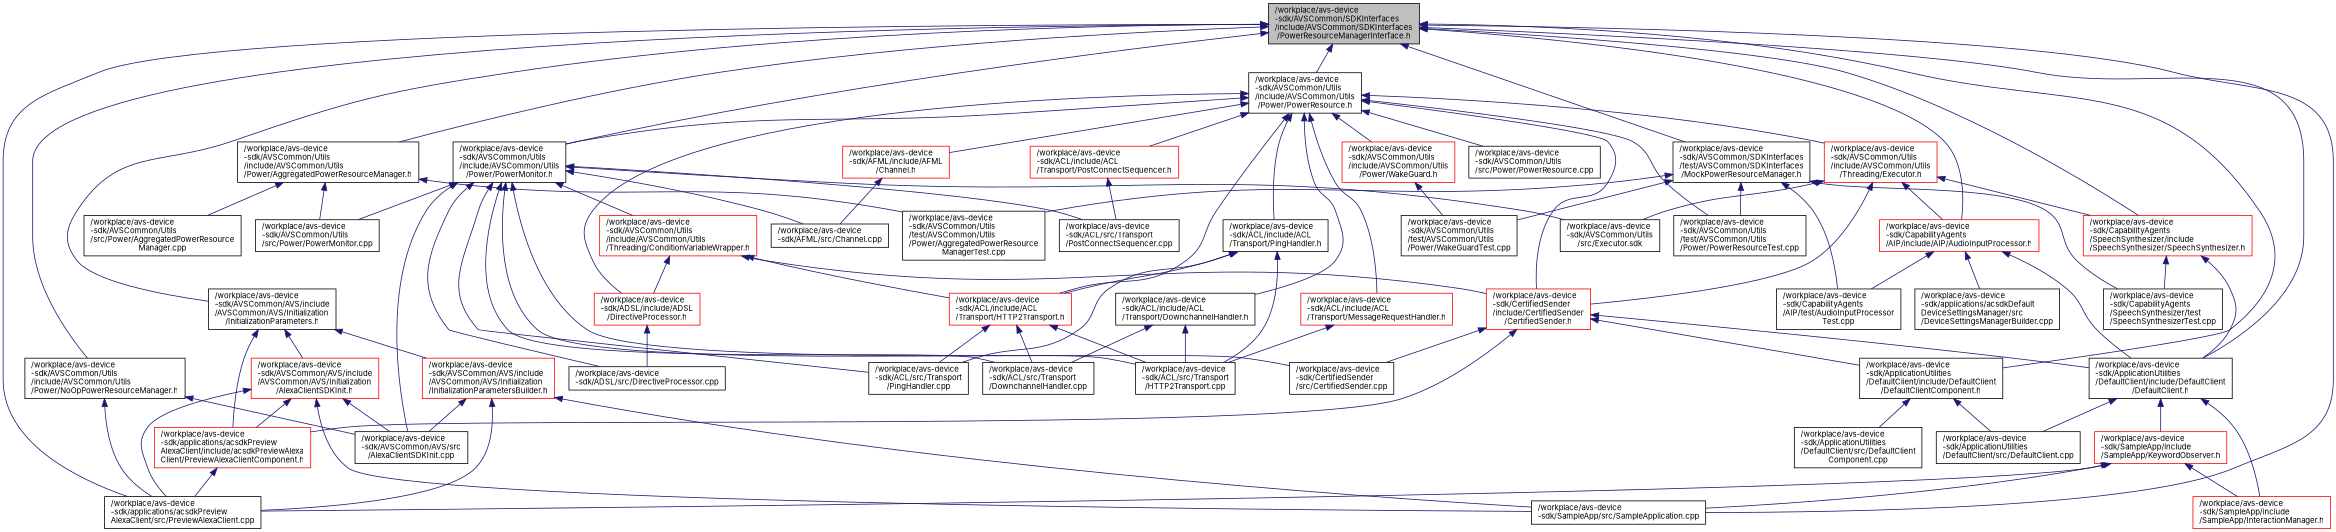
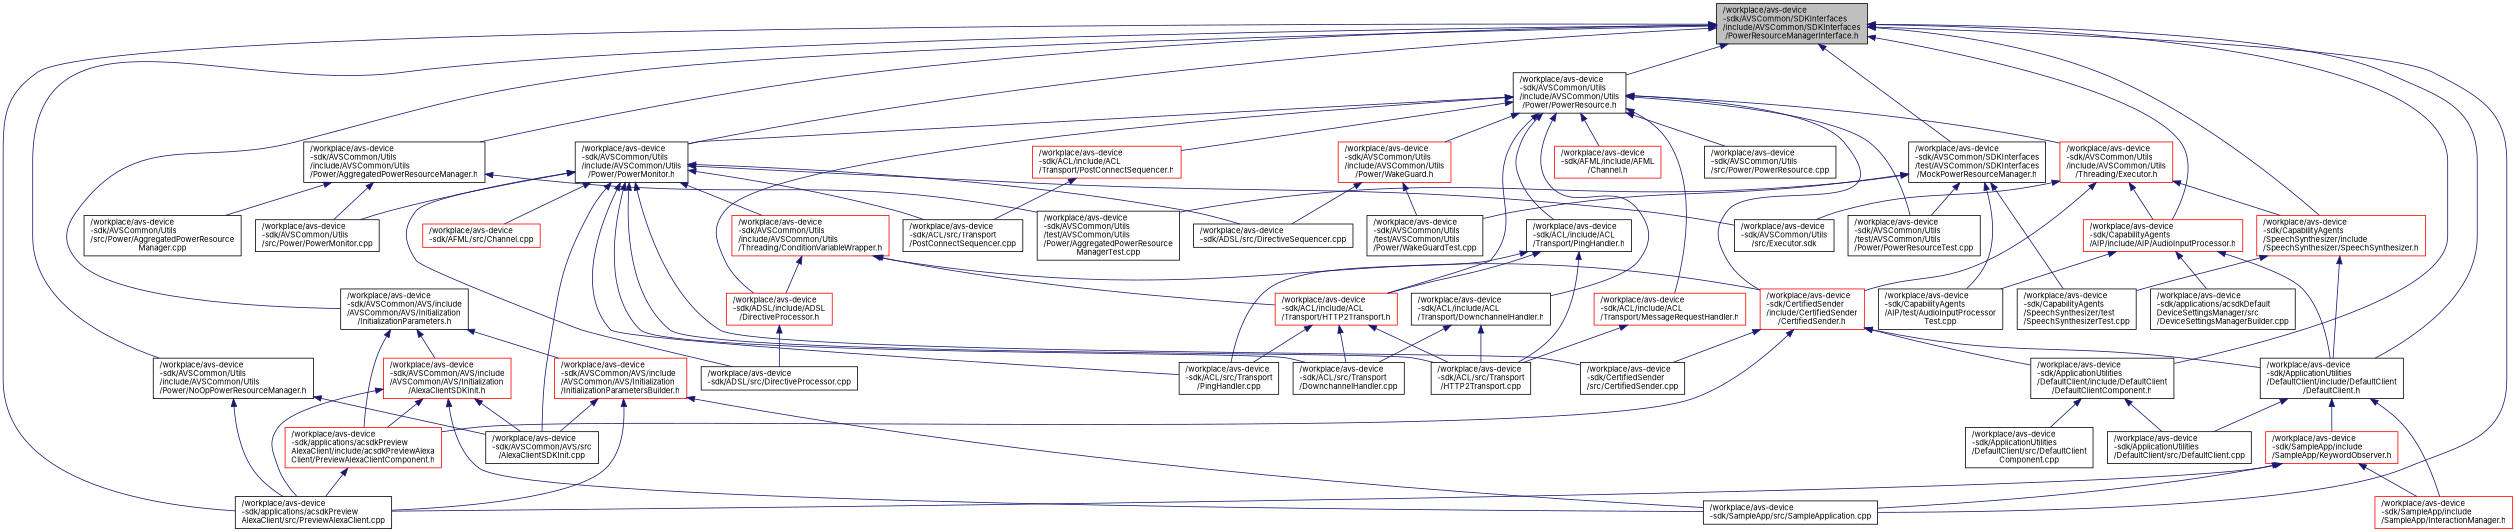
(862, 200) -> none
(830, 236) -> (481, 236)
none -> (1273, 236)
